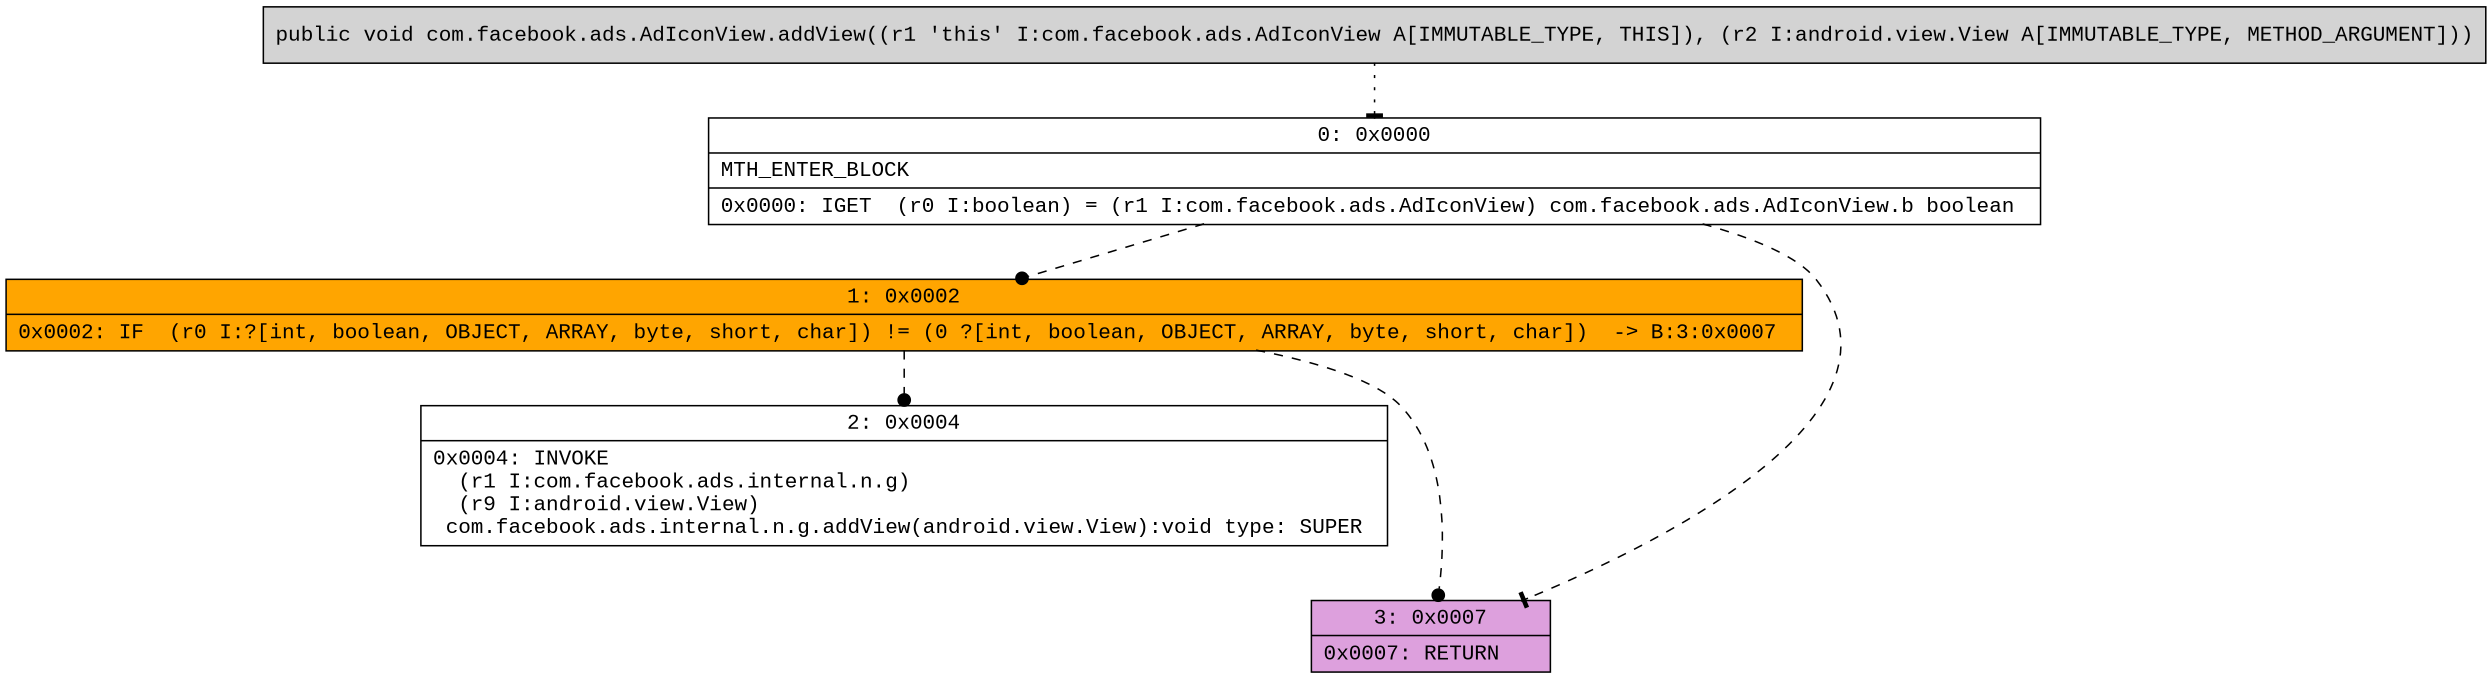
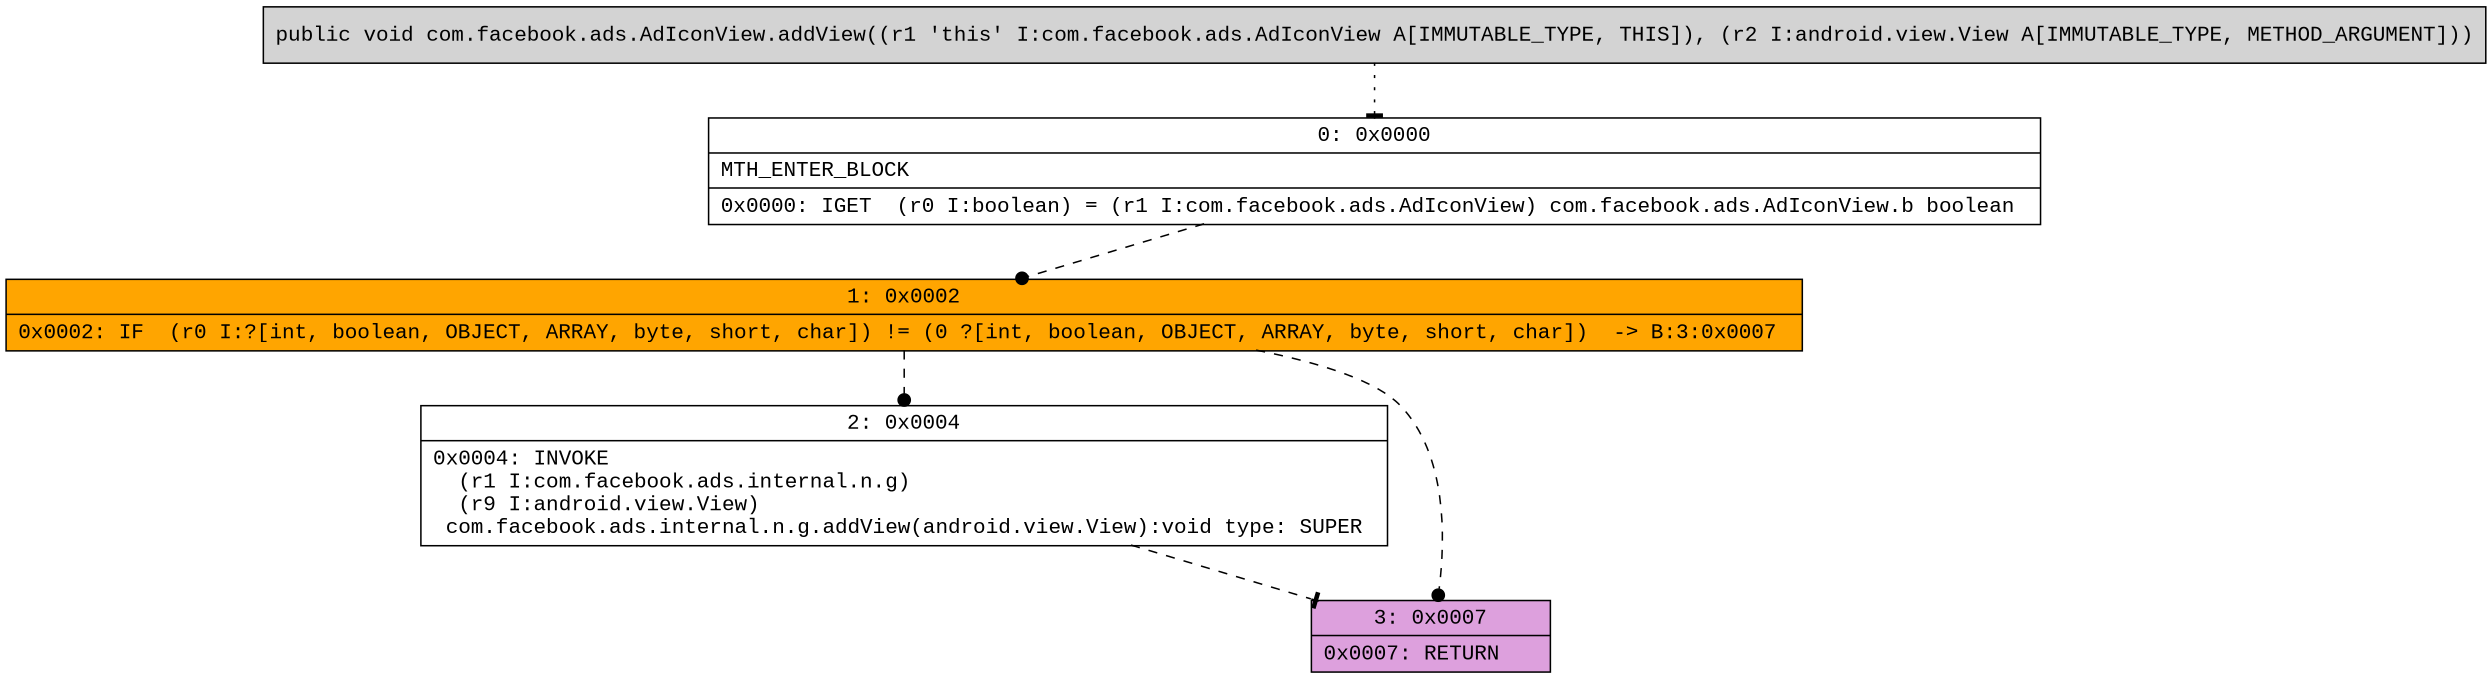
(1791, 440) -> (1221, 572)
